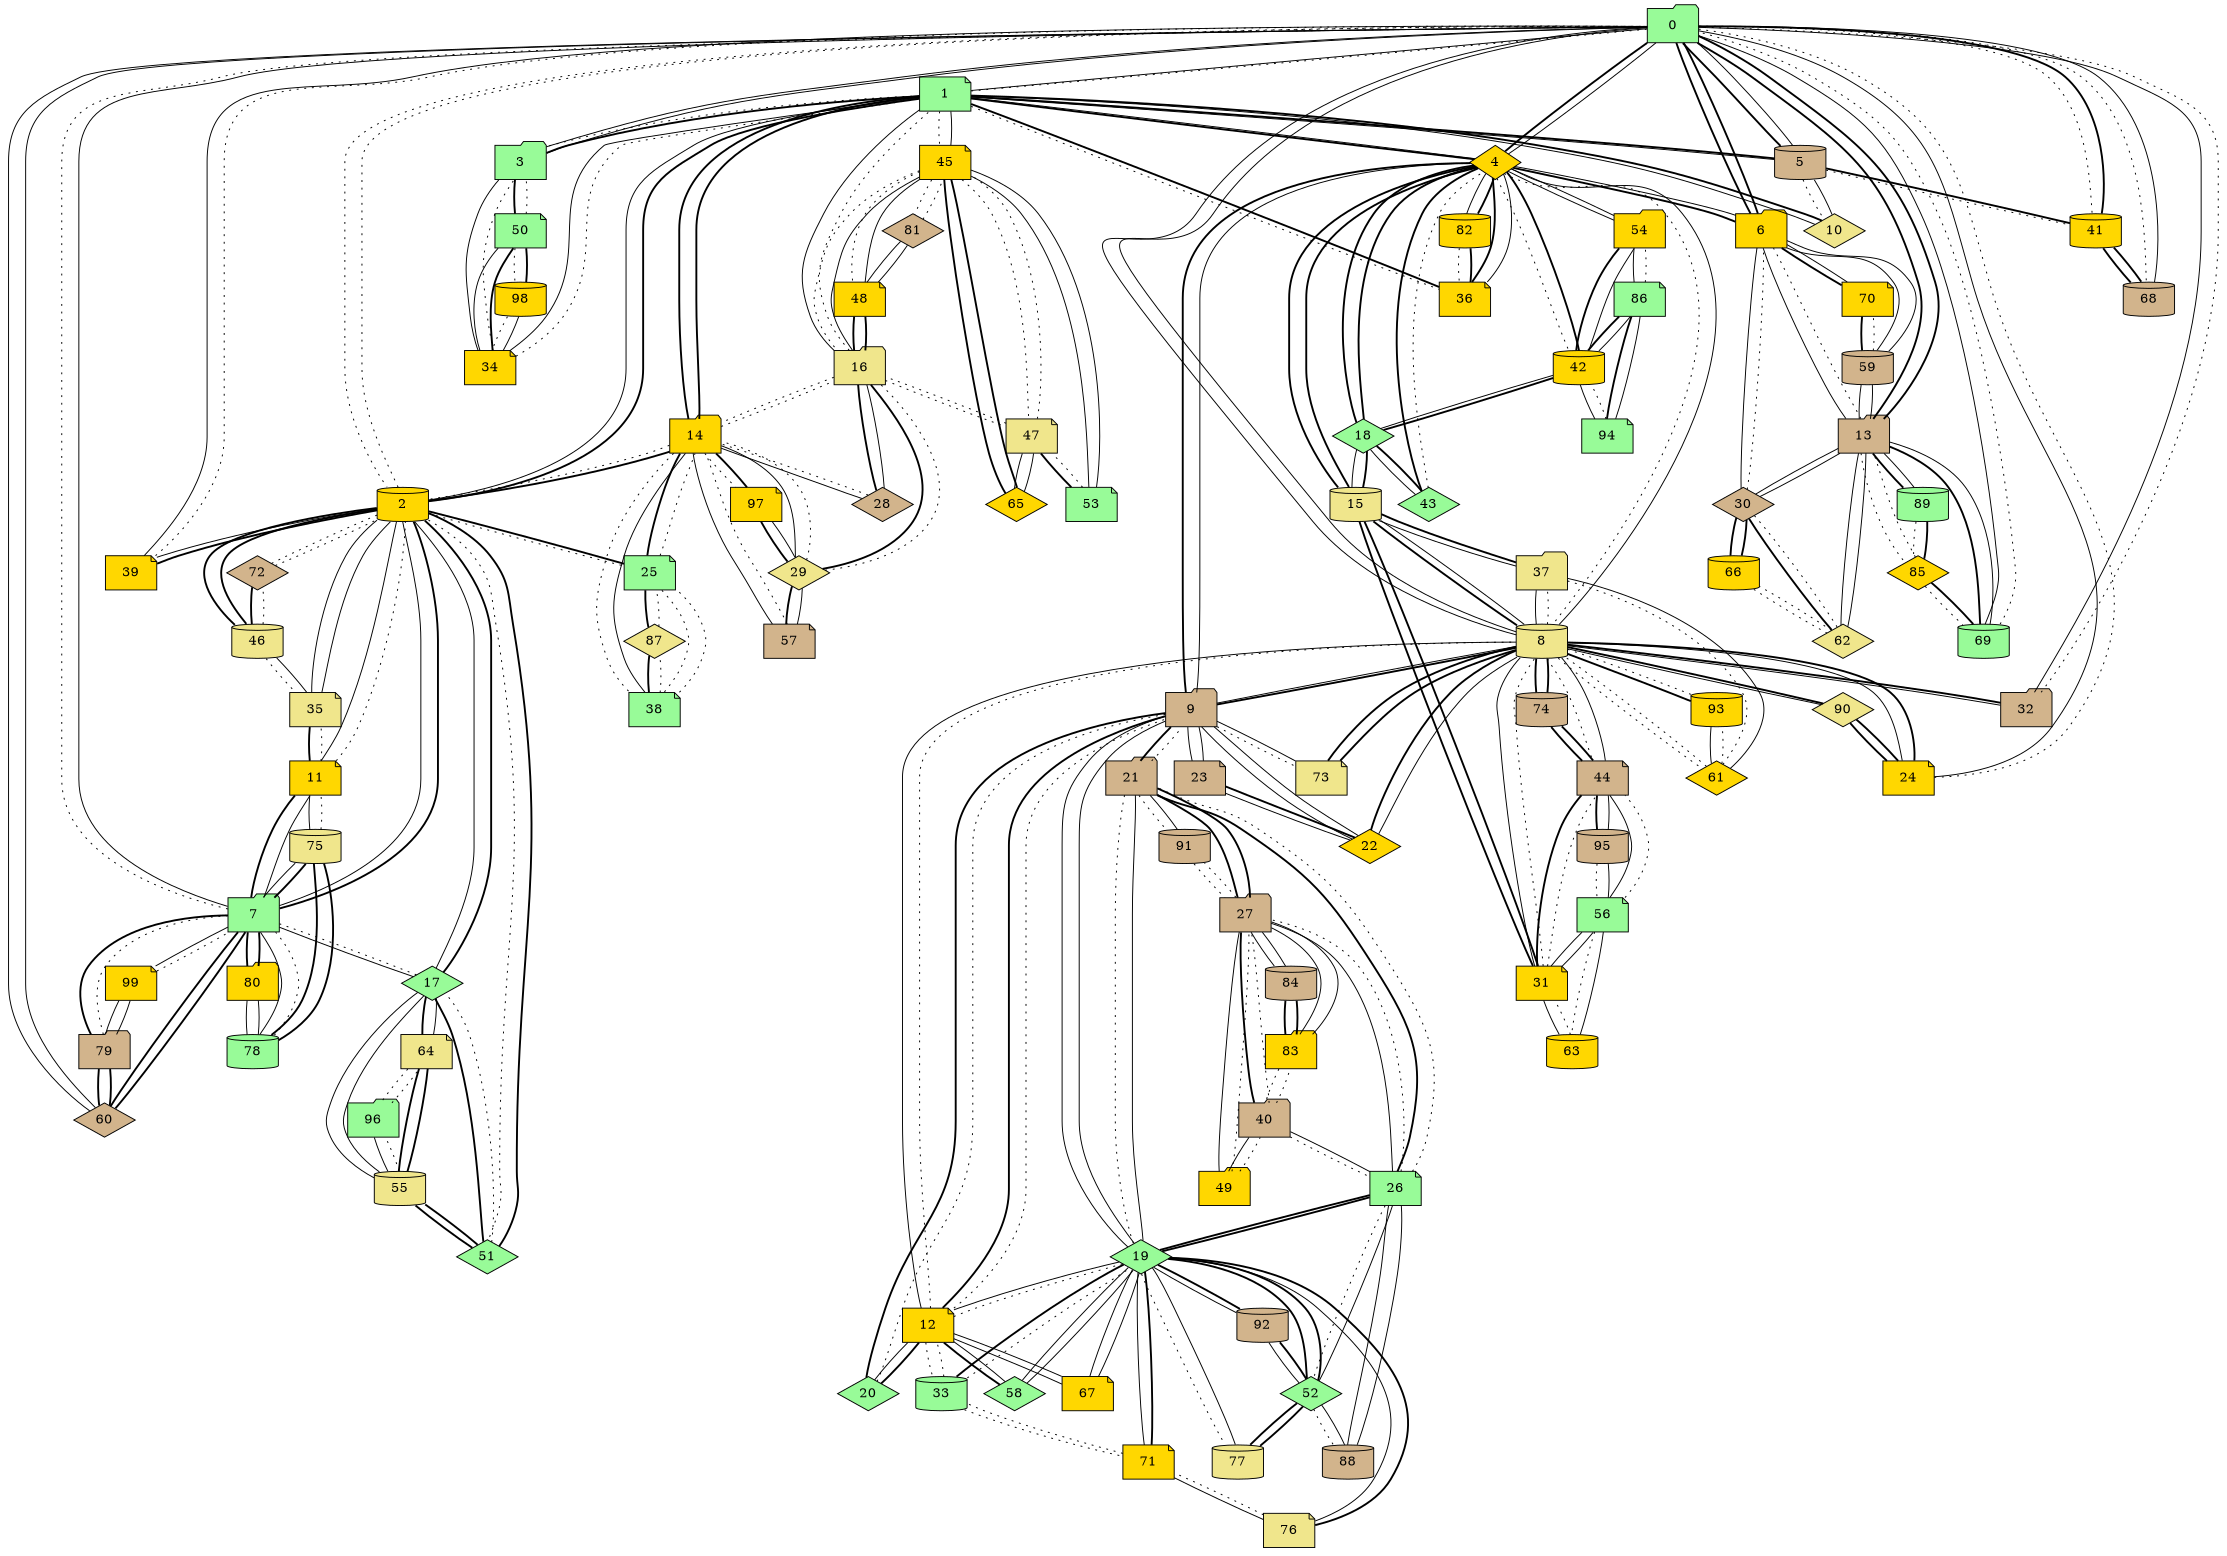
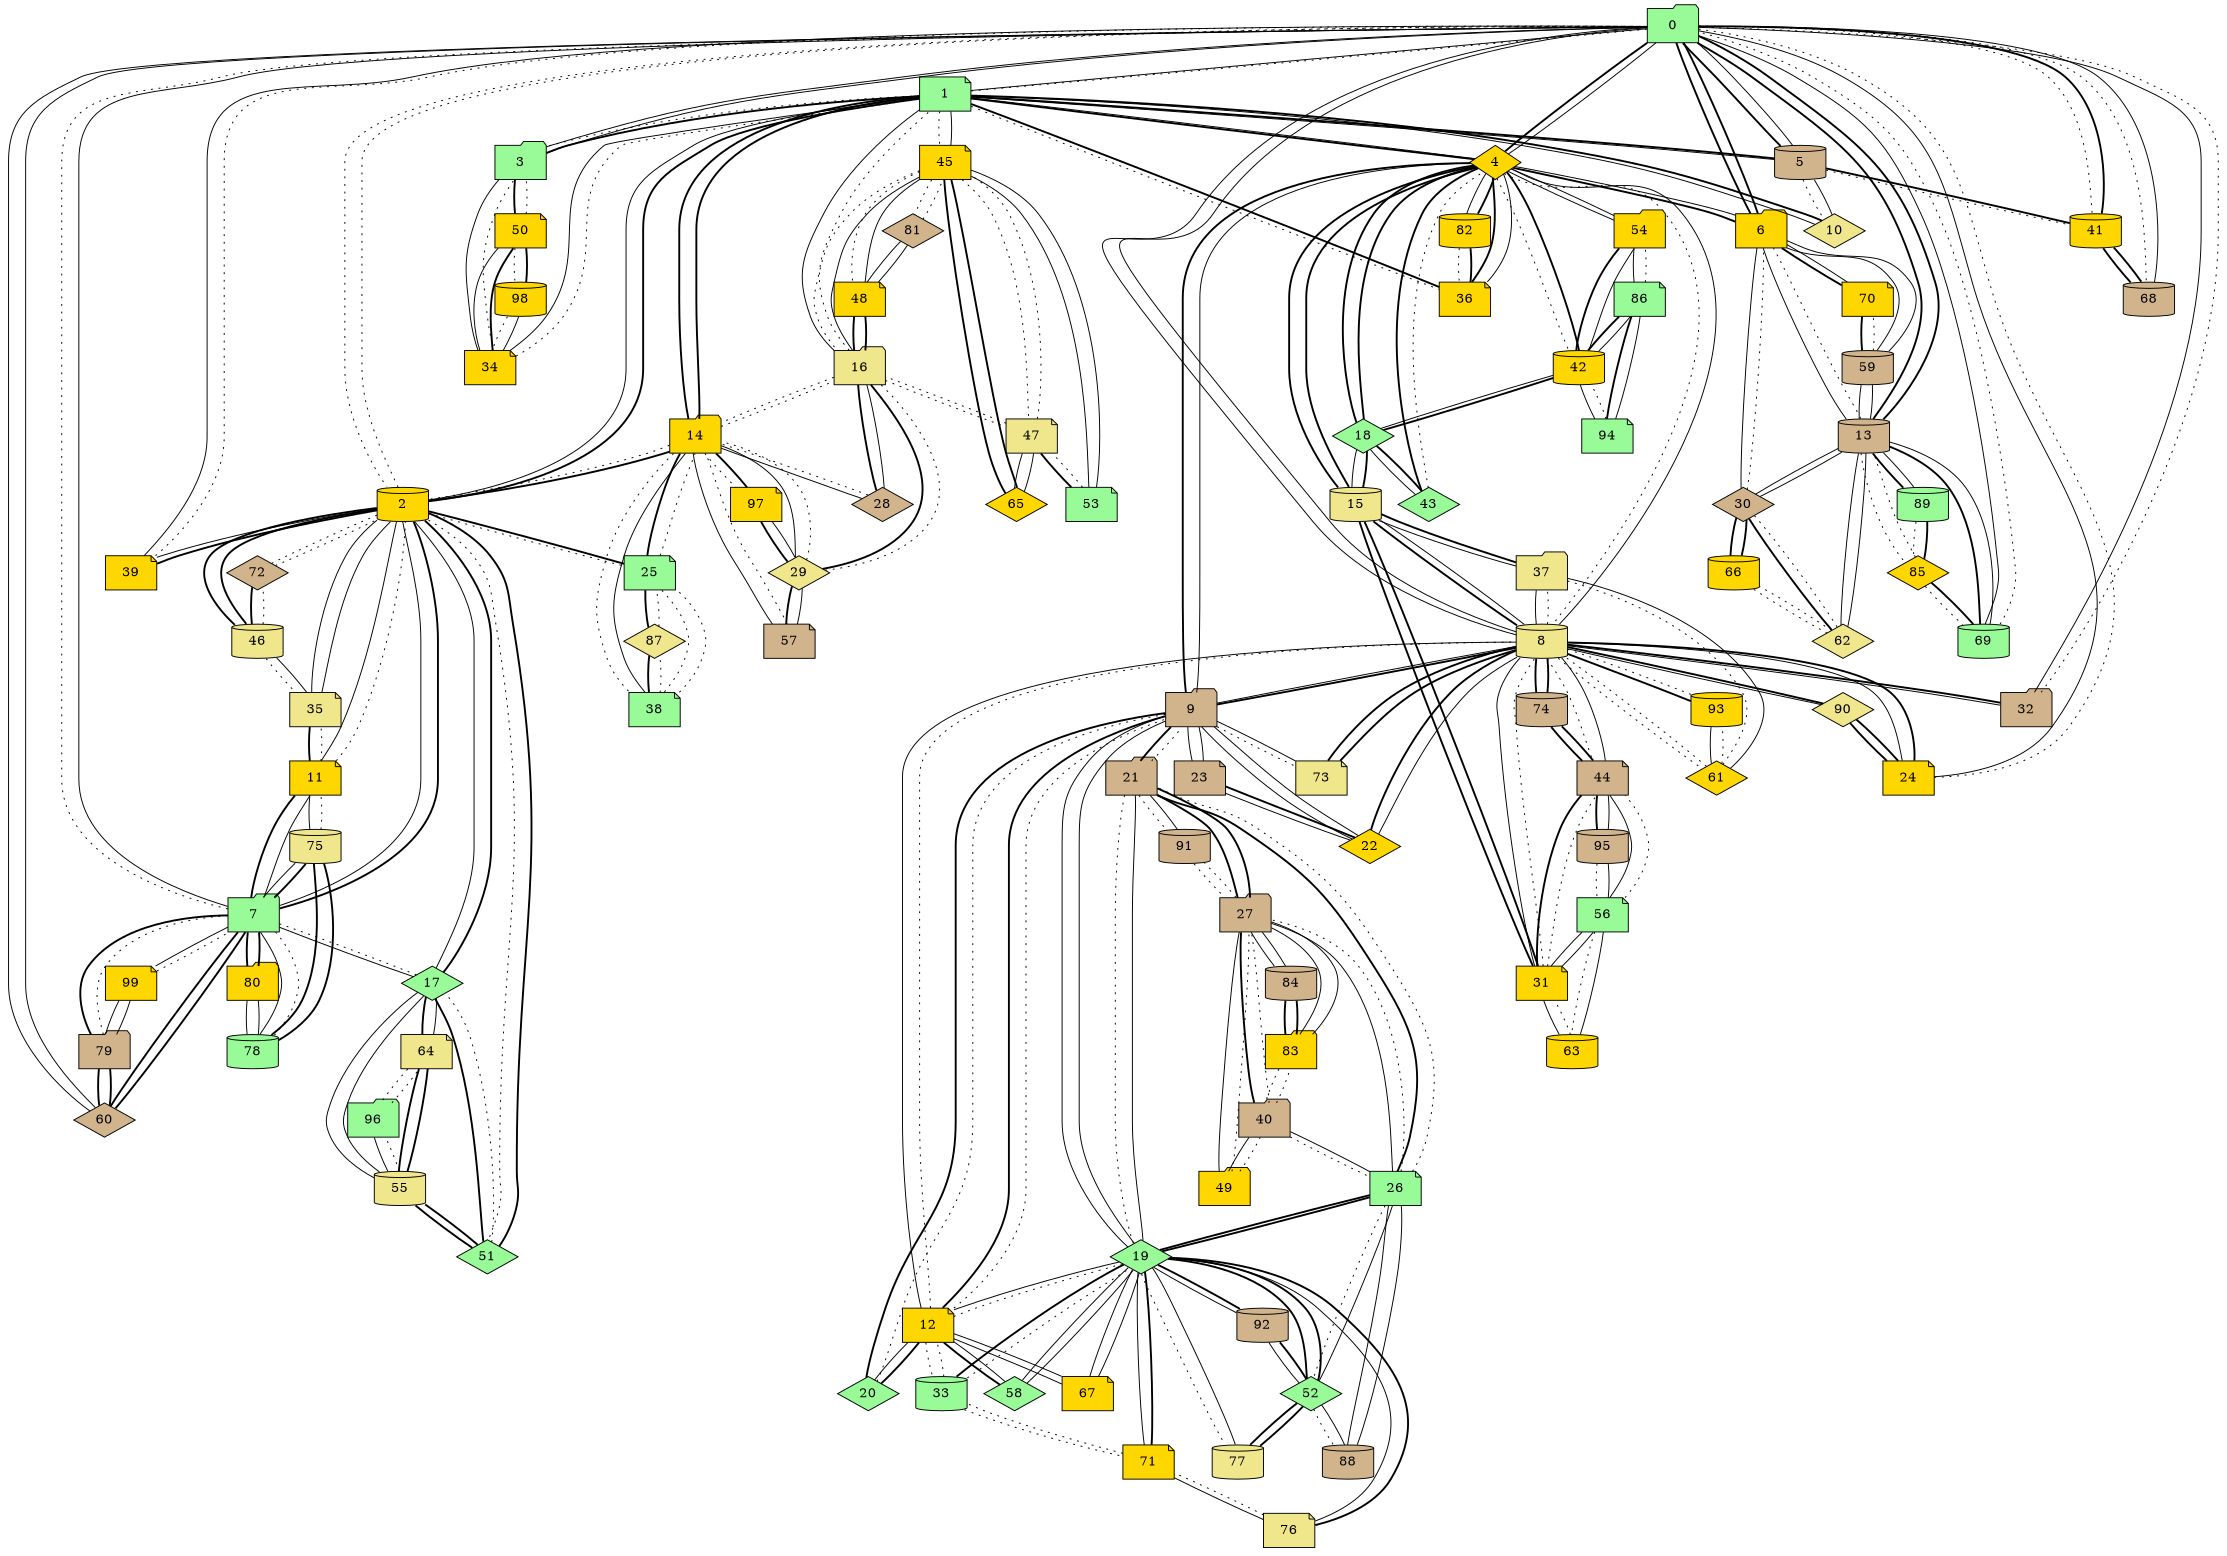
(521, 231) -> (521, 231)
(1864, 436) -> (1864, 436)
